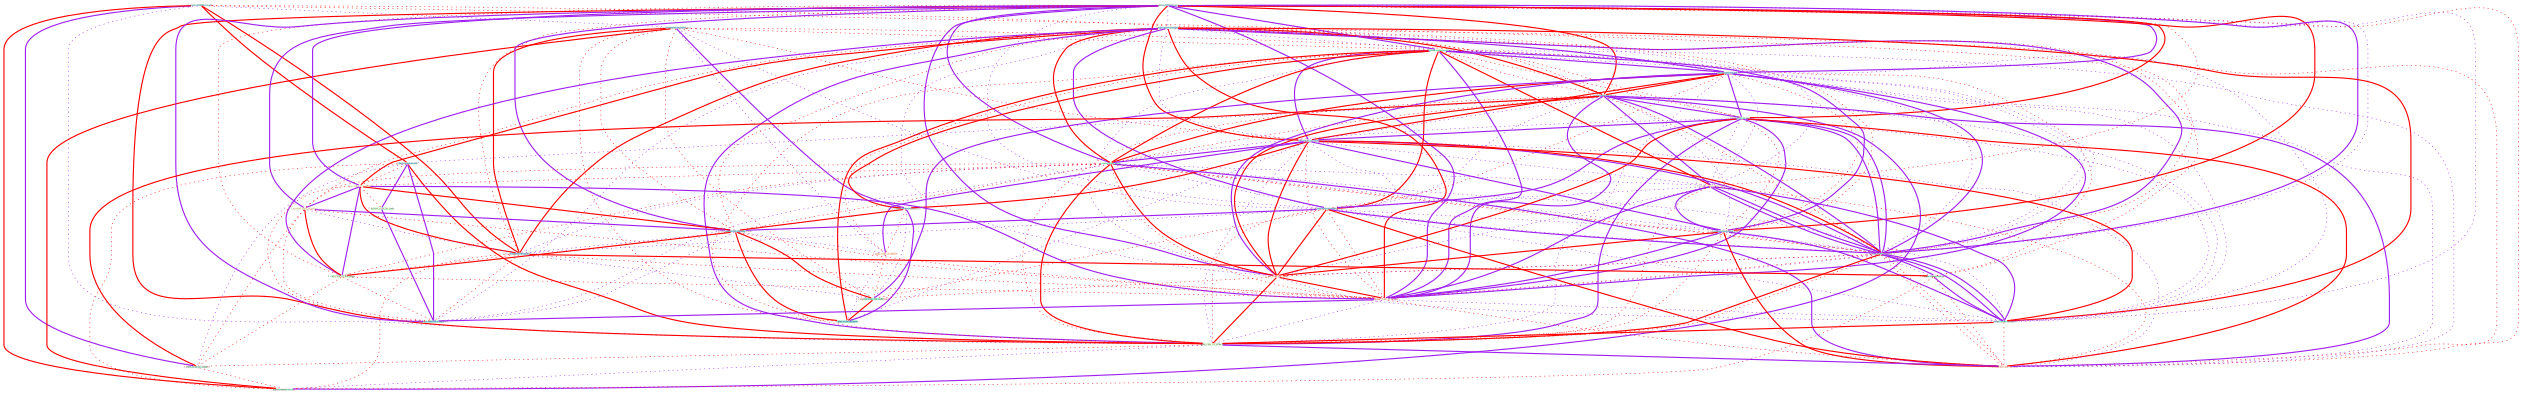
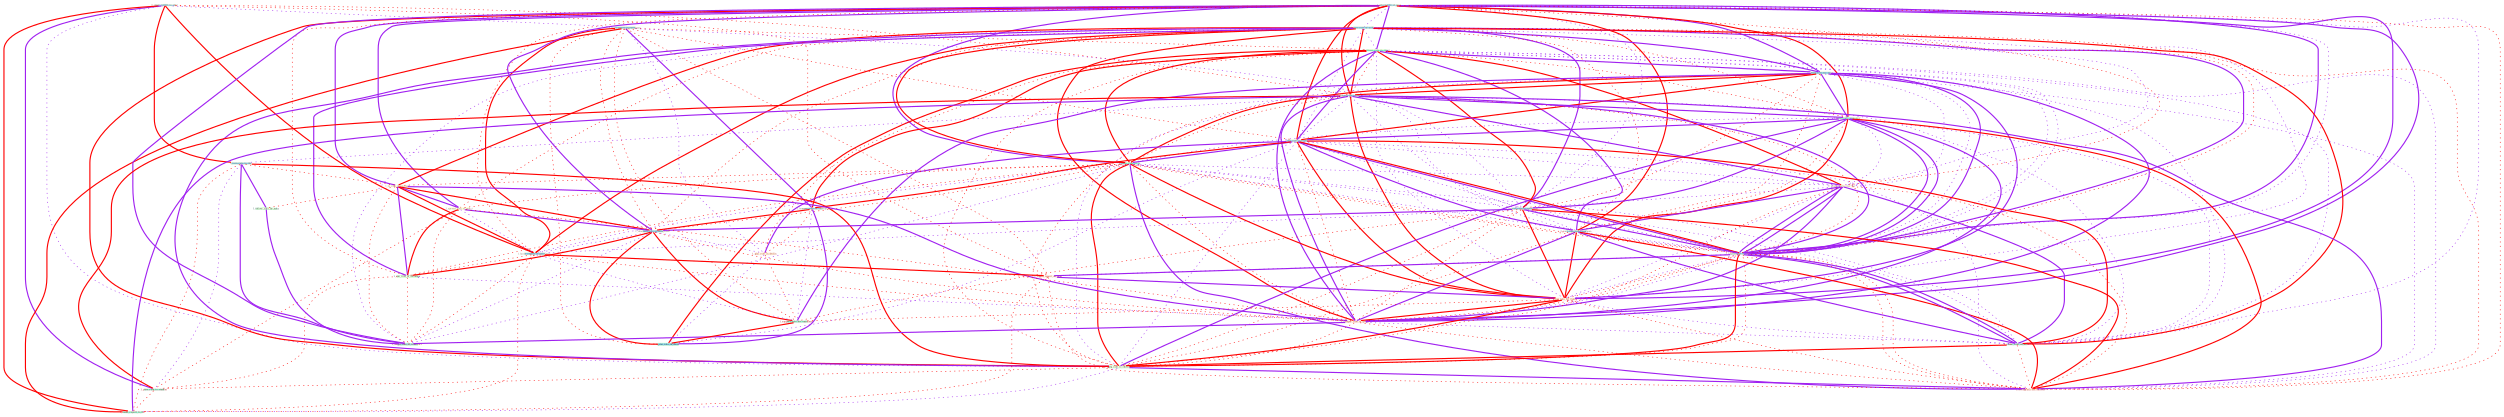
(1934, 276) -> (1049, 276)
(812, 287) -> (858, 298)
(1960, 297) -> (1318, 288)
(434, 322) -> (408, 344)
(1298, 322) -> (1244, 356)
(2004, 322) -> (2017, 344)
none -> (1807, 355)
